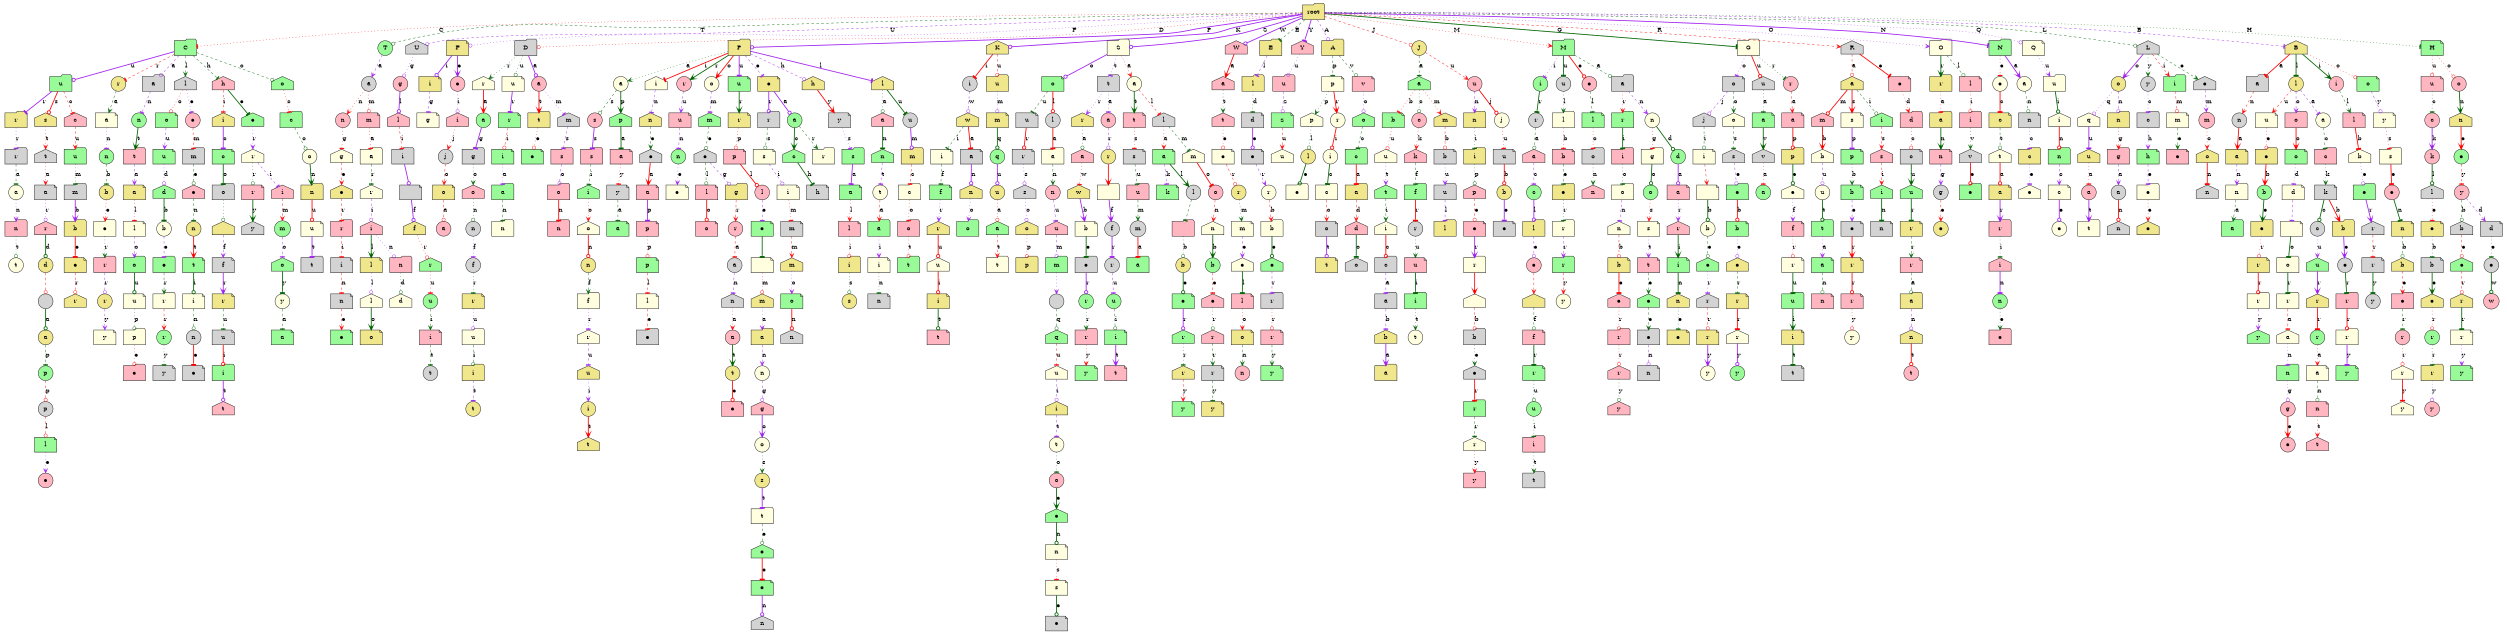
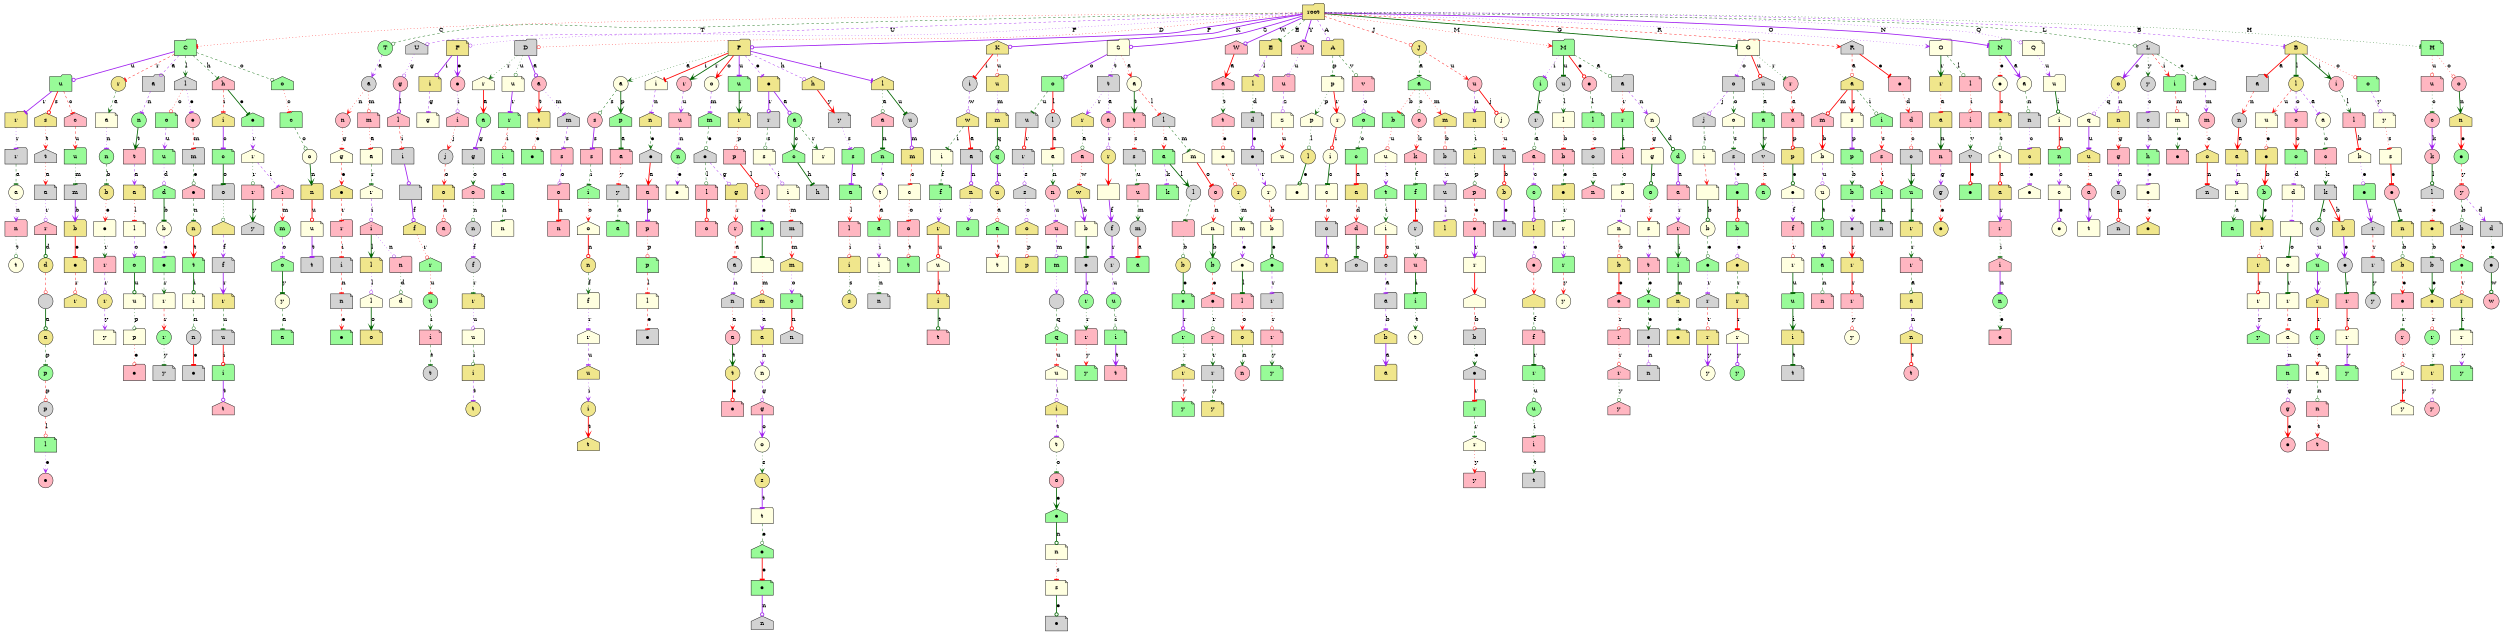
(1282, 120) -> (1282, 120)
